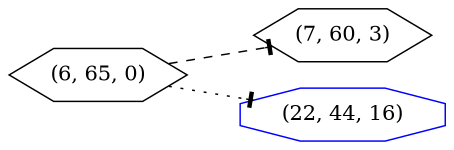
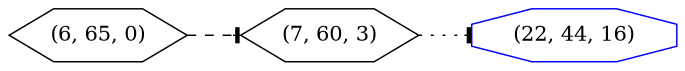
(207, 93) -> (442, 35)
